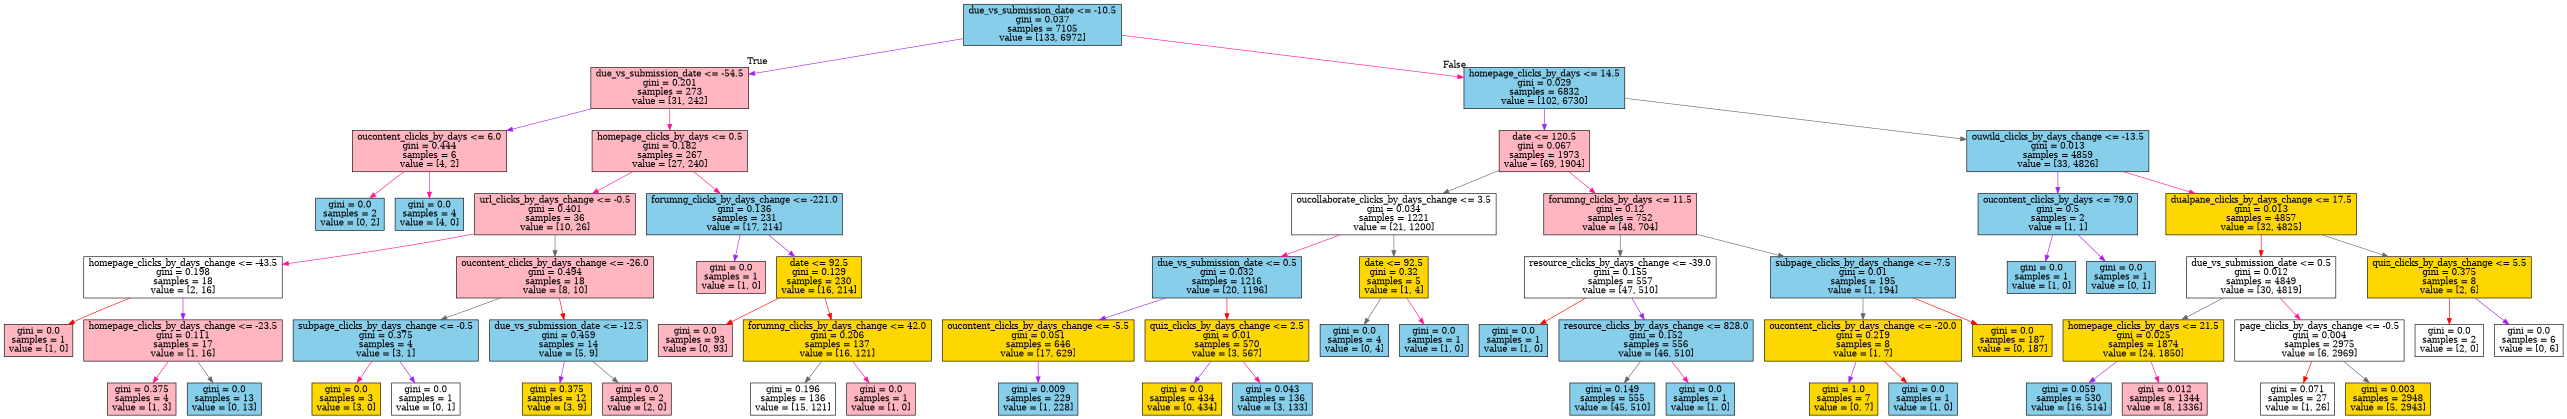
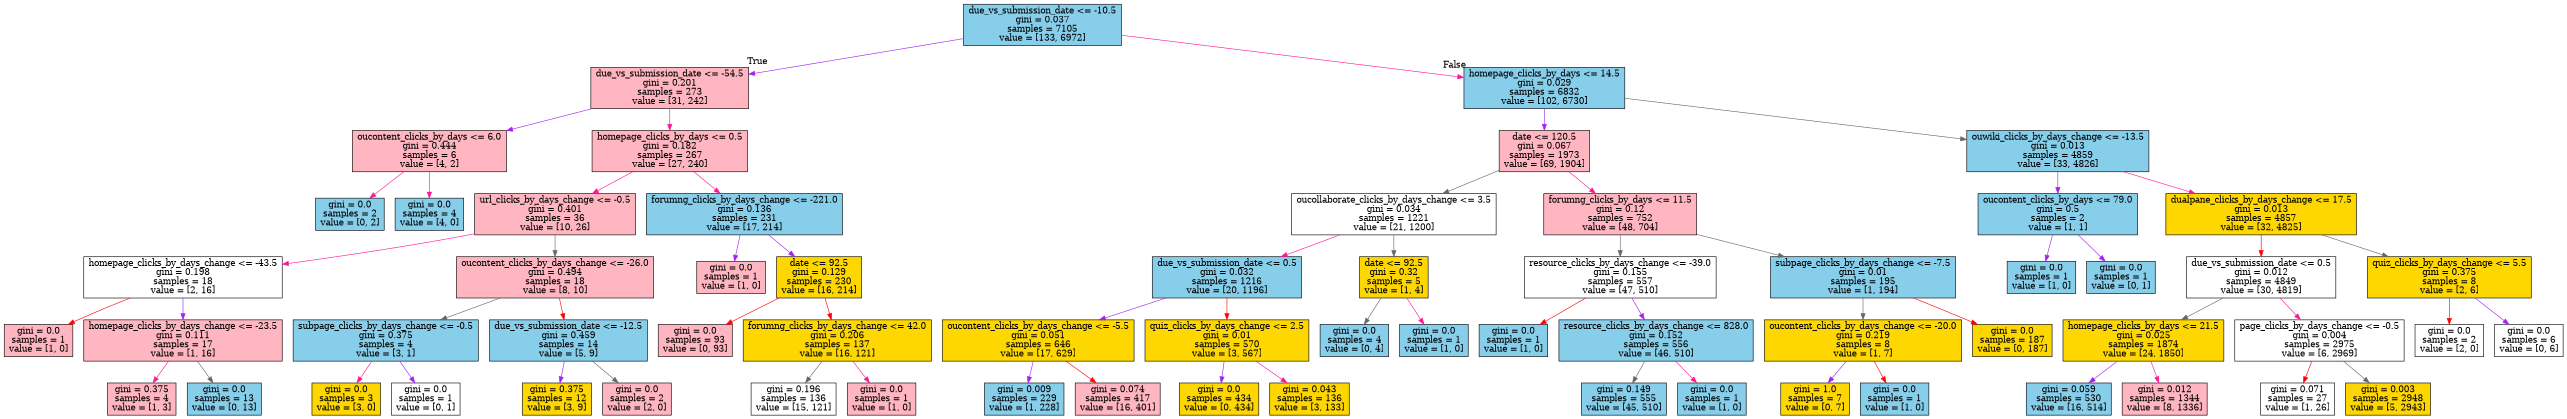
none -> (1118, 399)
(1272, 399) -> (1309, 399)
